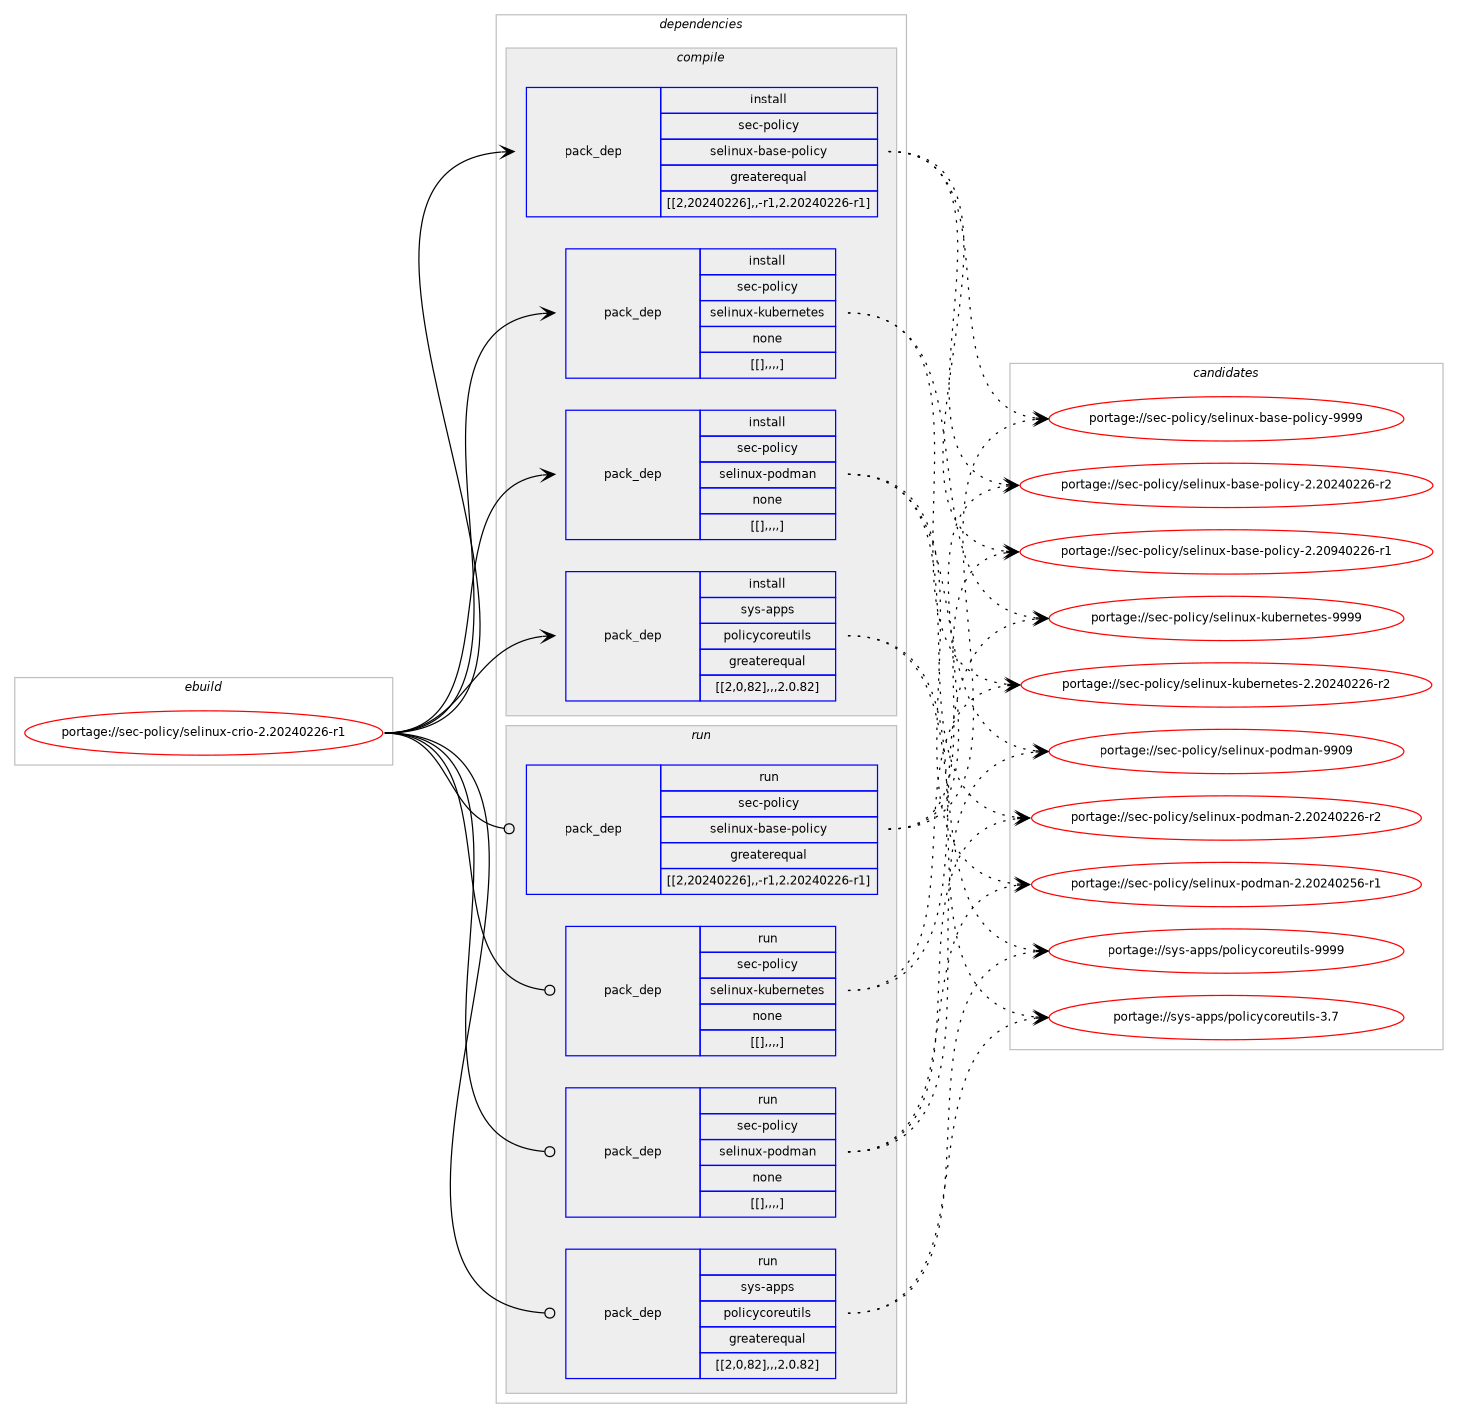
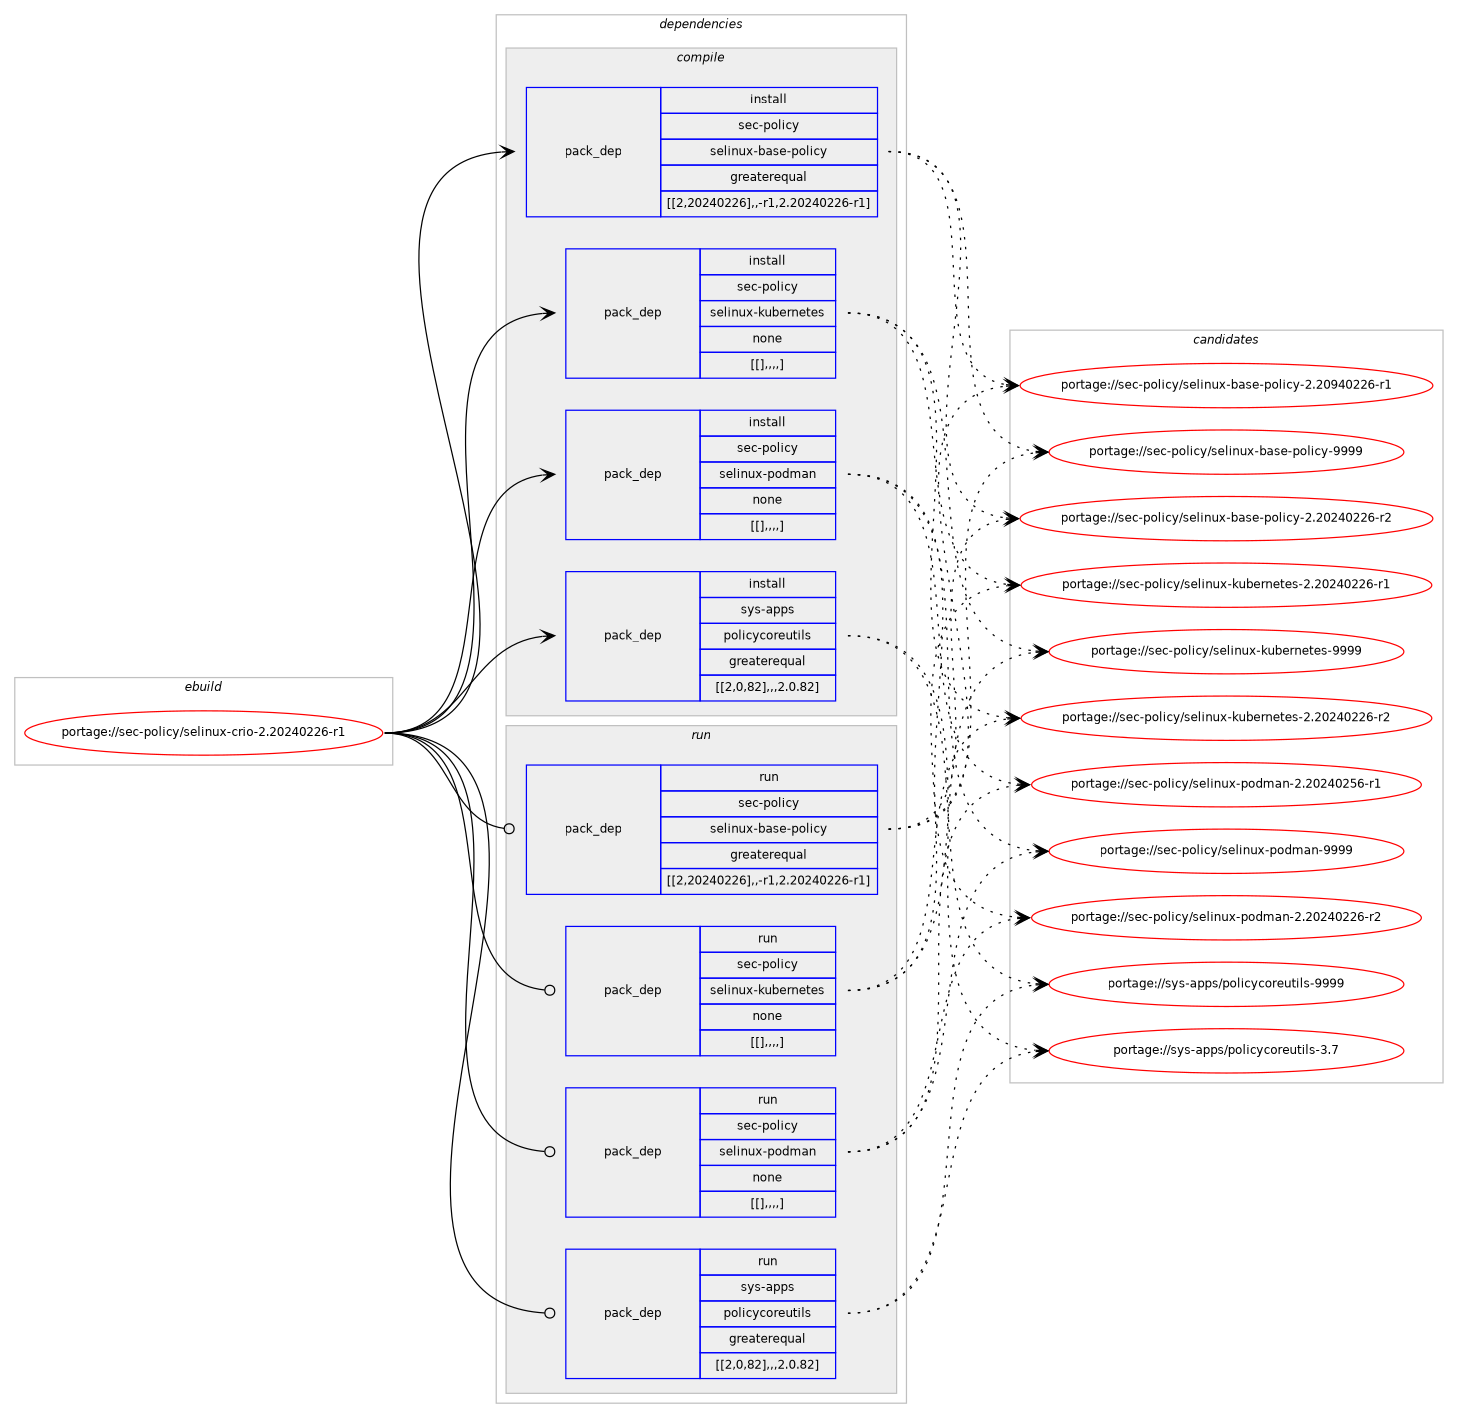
none -> (1226, 585)
(1226, 751) -> (1226, 851)
